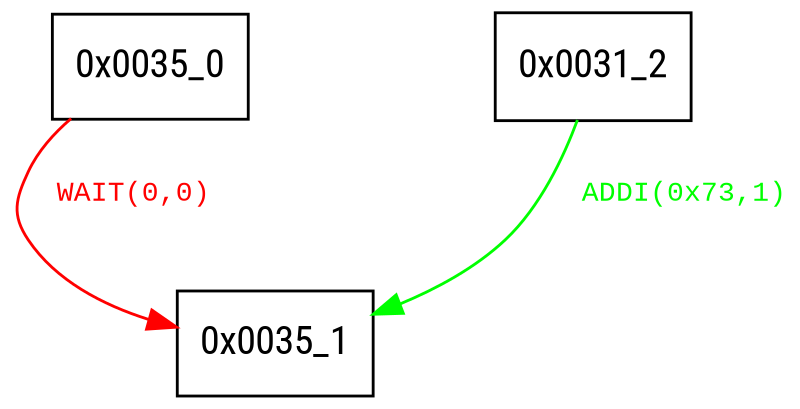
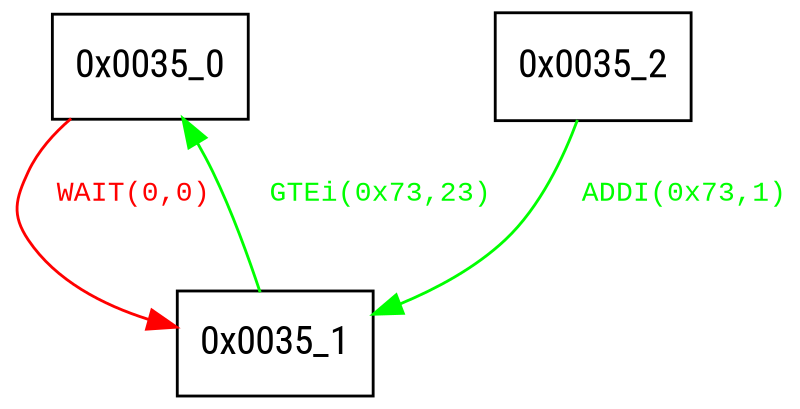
(593, 67) -> (593, 67)
none -> (232, 216)
